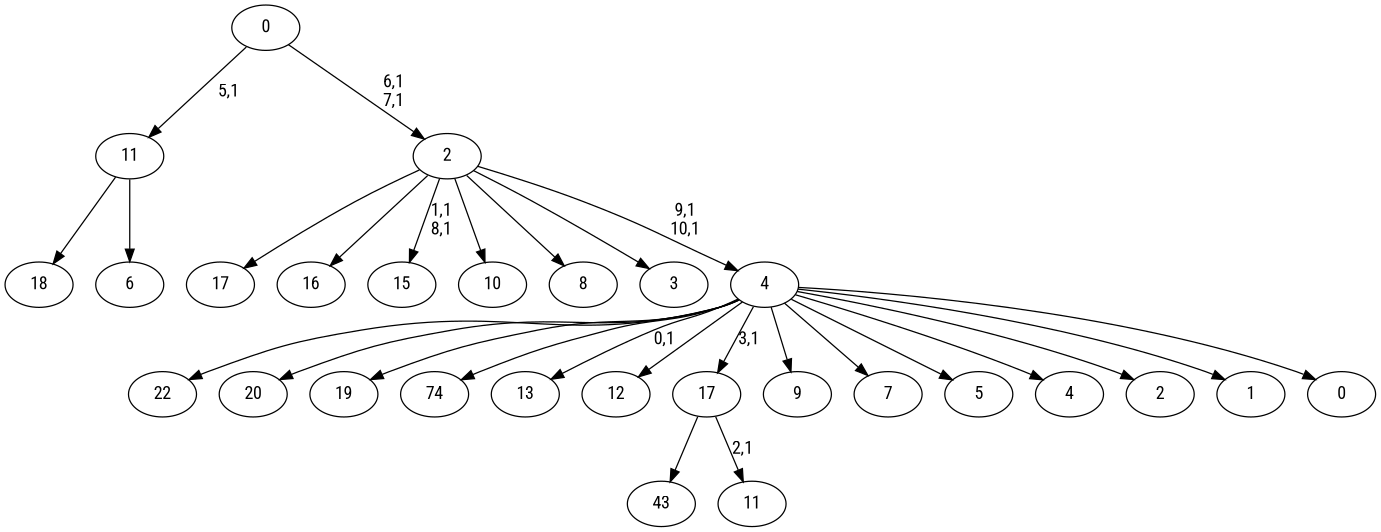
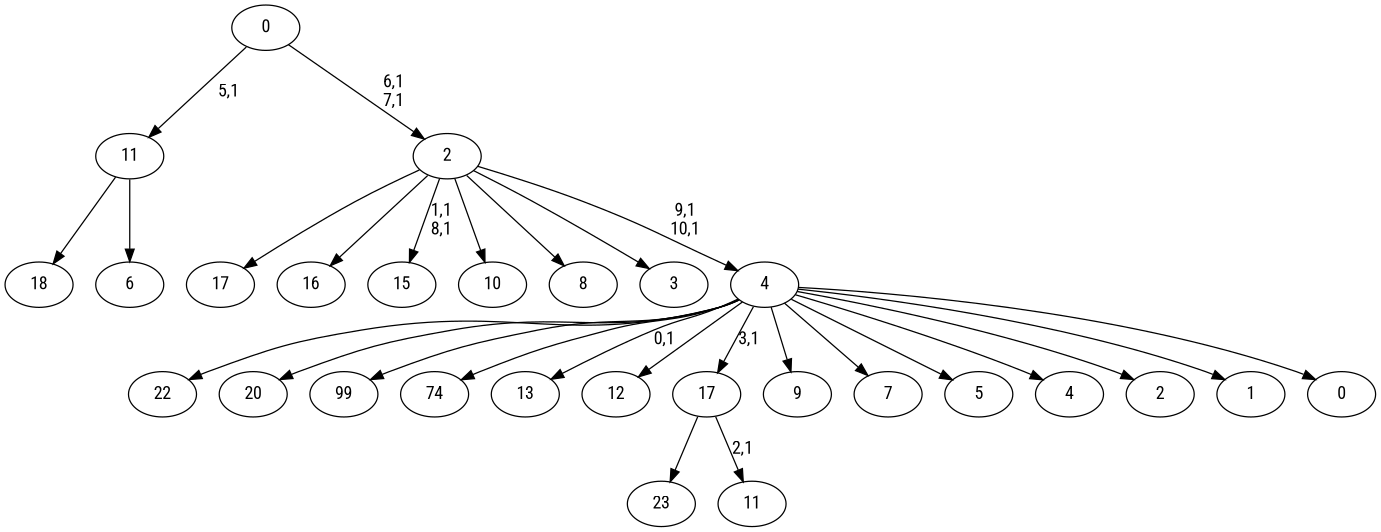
(344, 394) -> (344, 394)
(661, 504) -> (661, 504)
